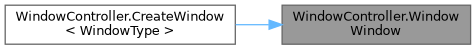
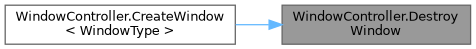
(376, 25) -> (376, 25)
